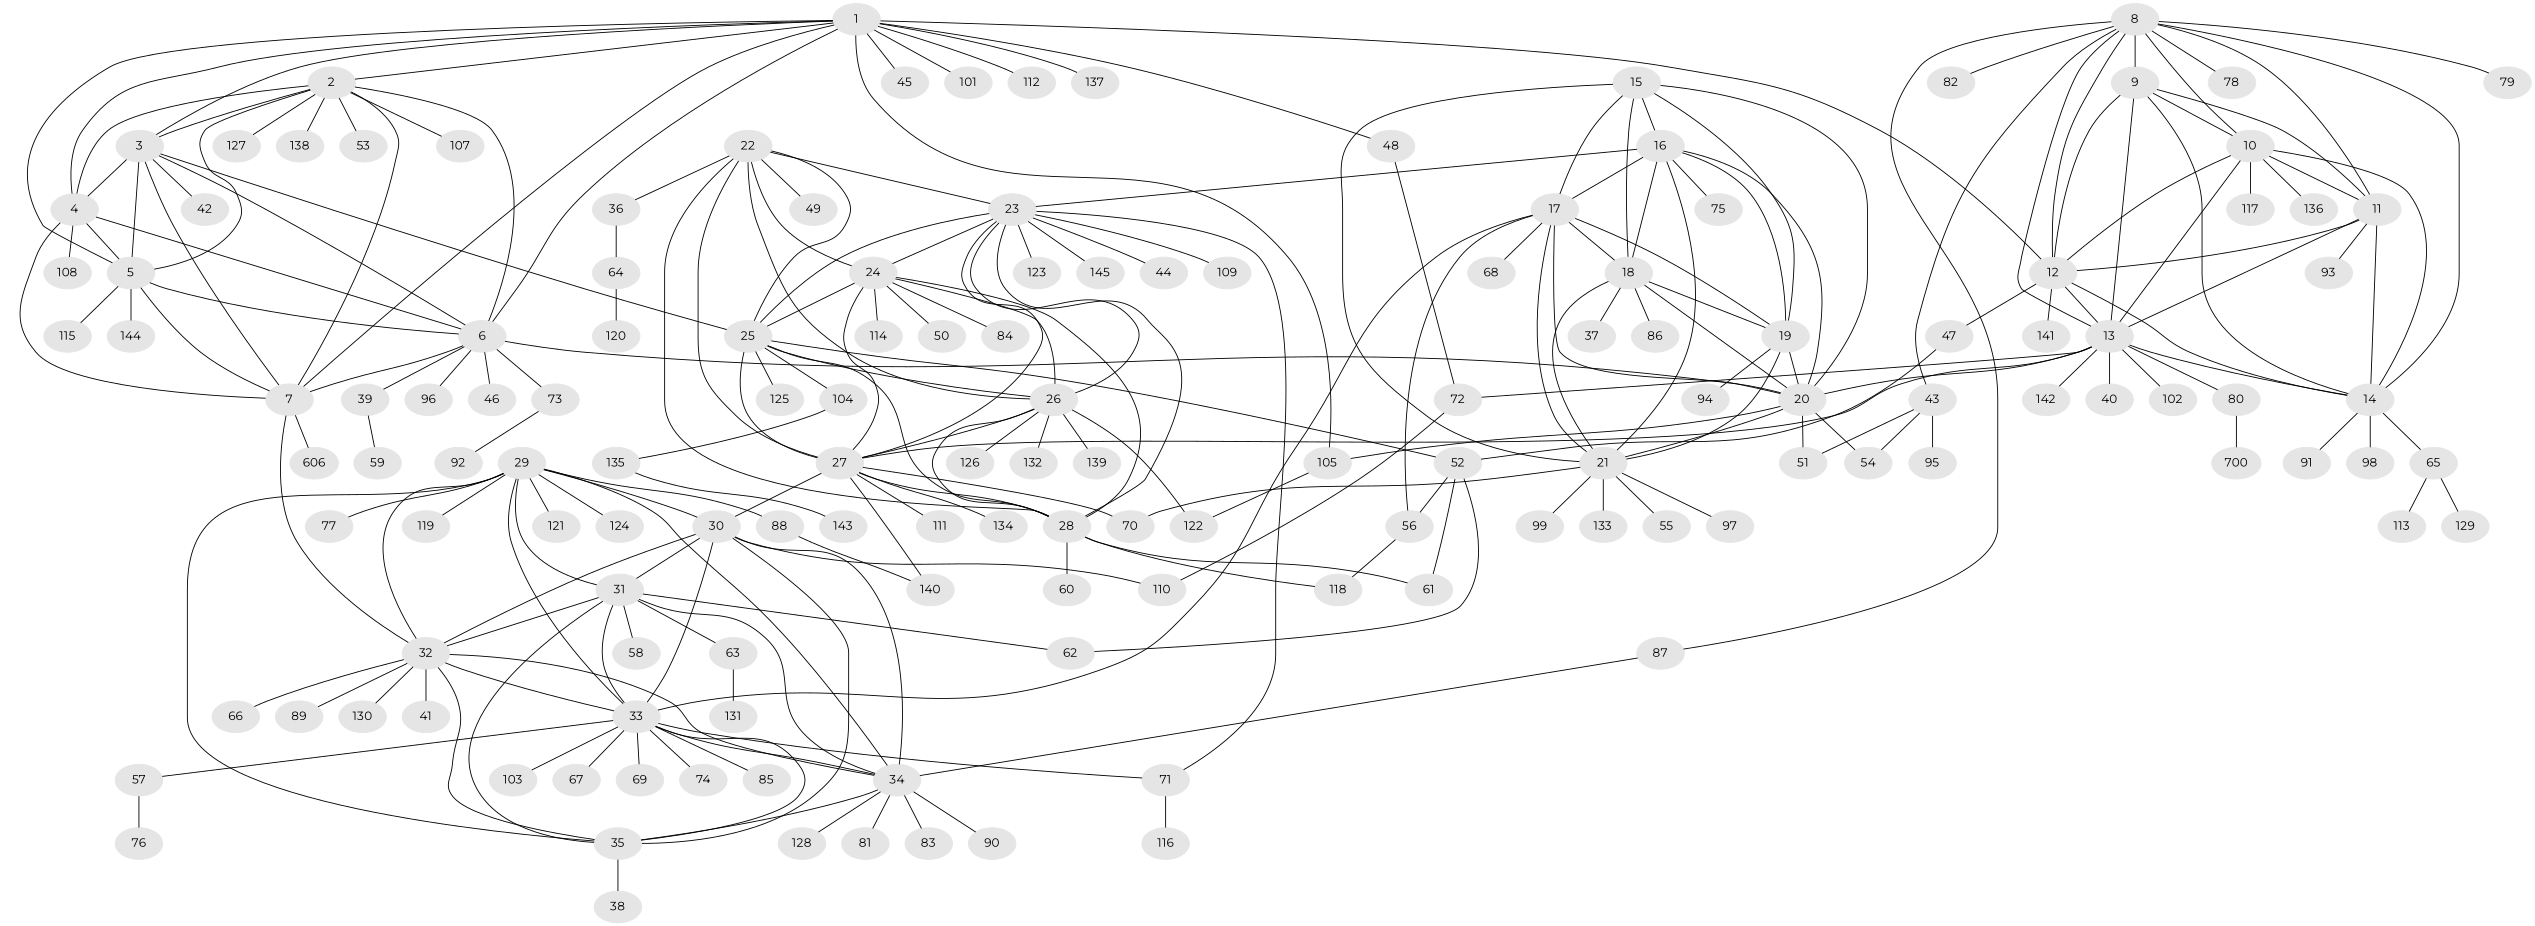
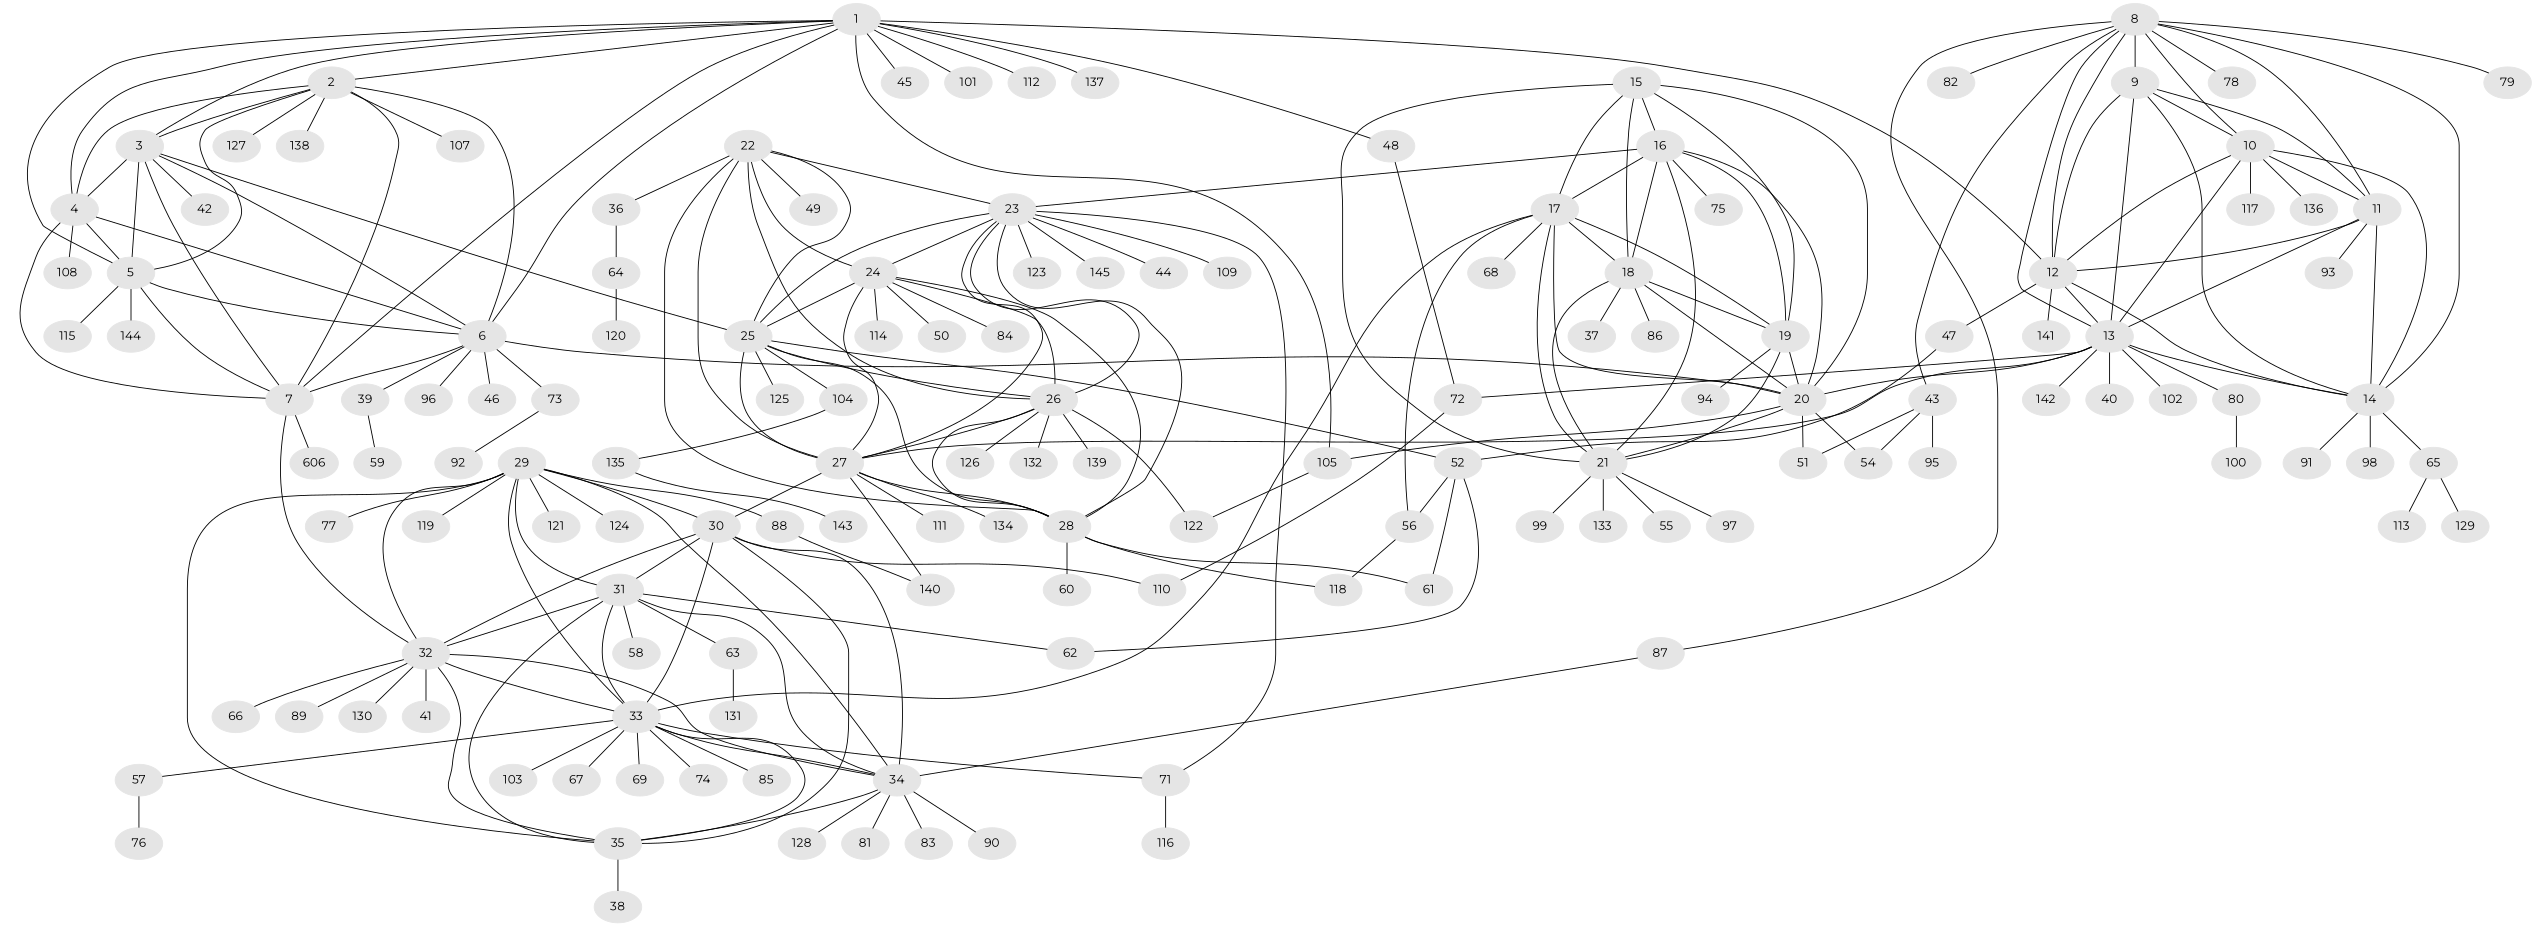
(363, 146) -> none
(2236, 463) -> (2236, 463)
(1130, 527) -> none
